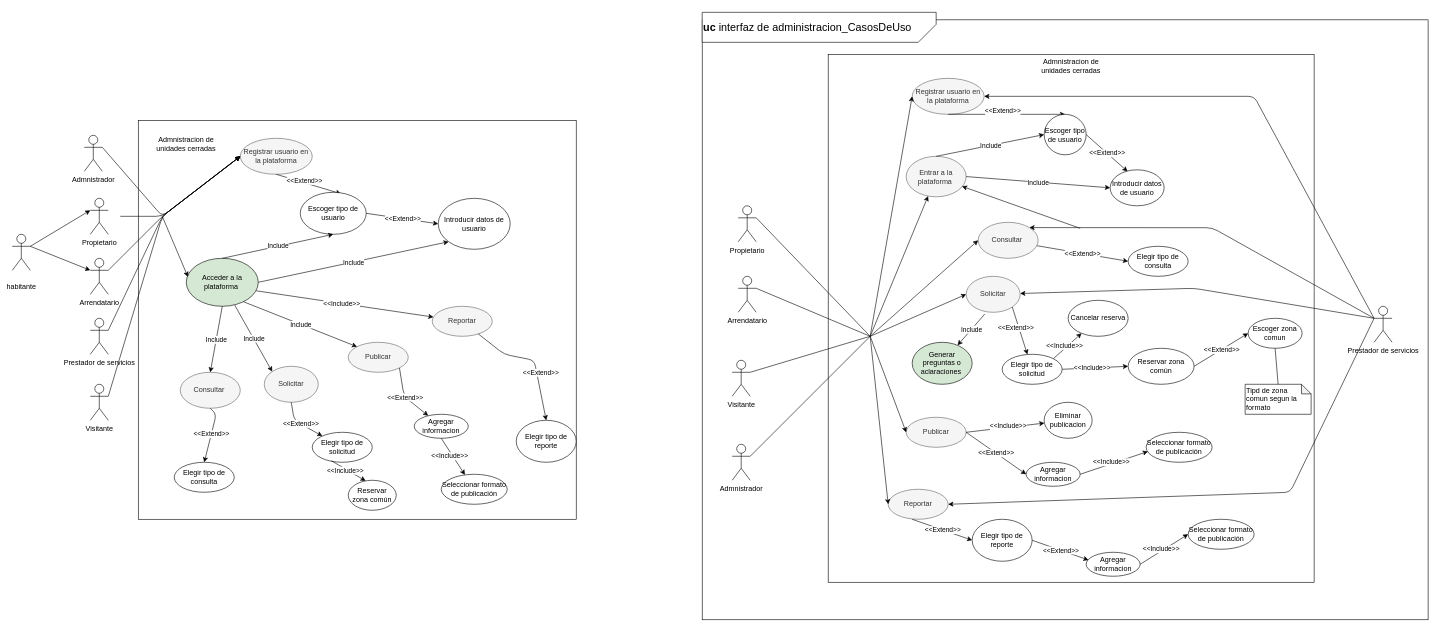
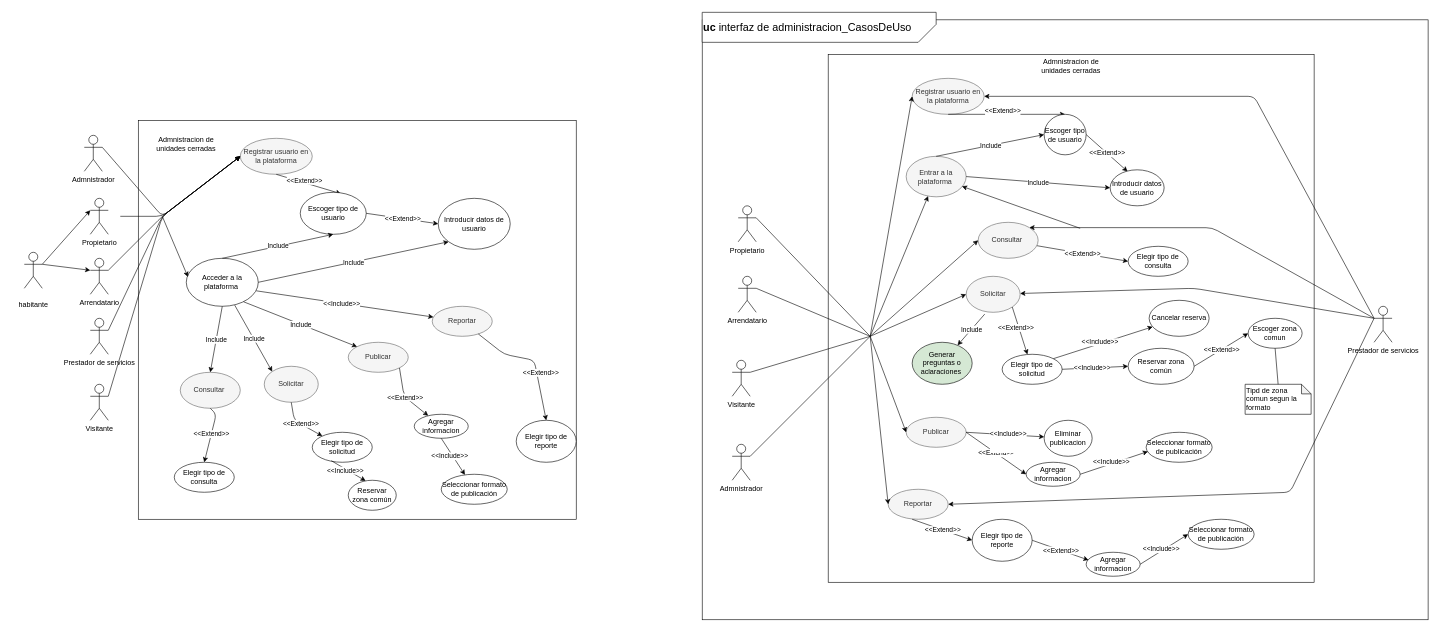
(21, 252) -> (33, 270)
(222, 282) -> (222, 282)
(1098, 318) -> (1179, 318)
(1068, 420) -> (1068, 438)
